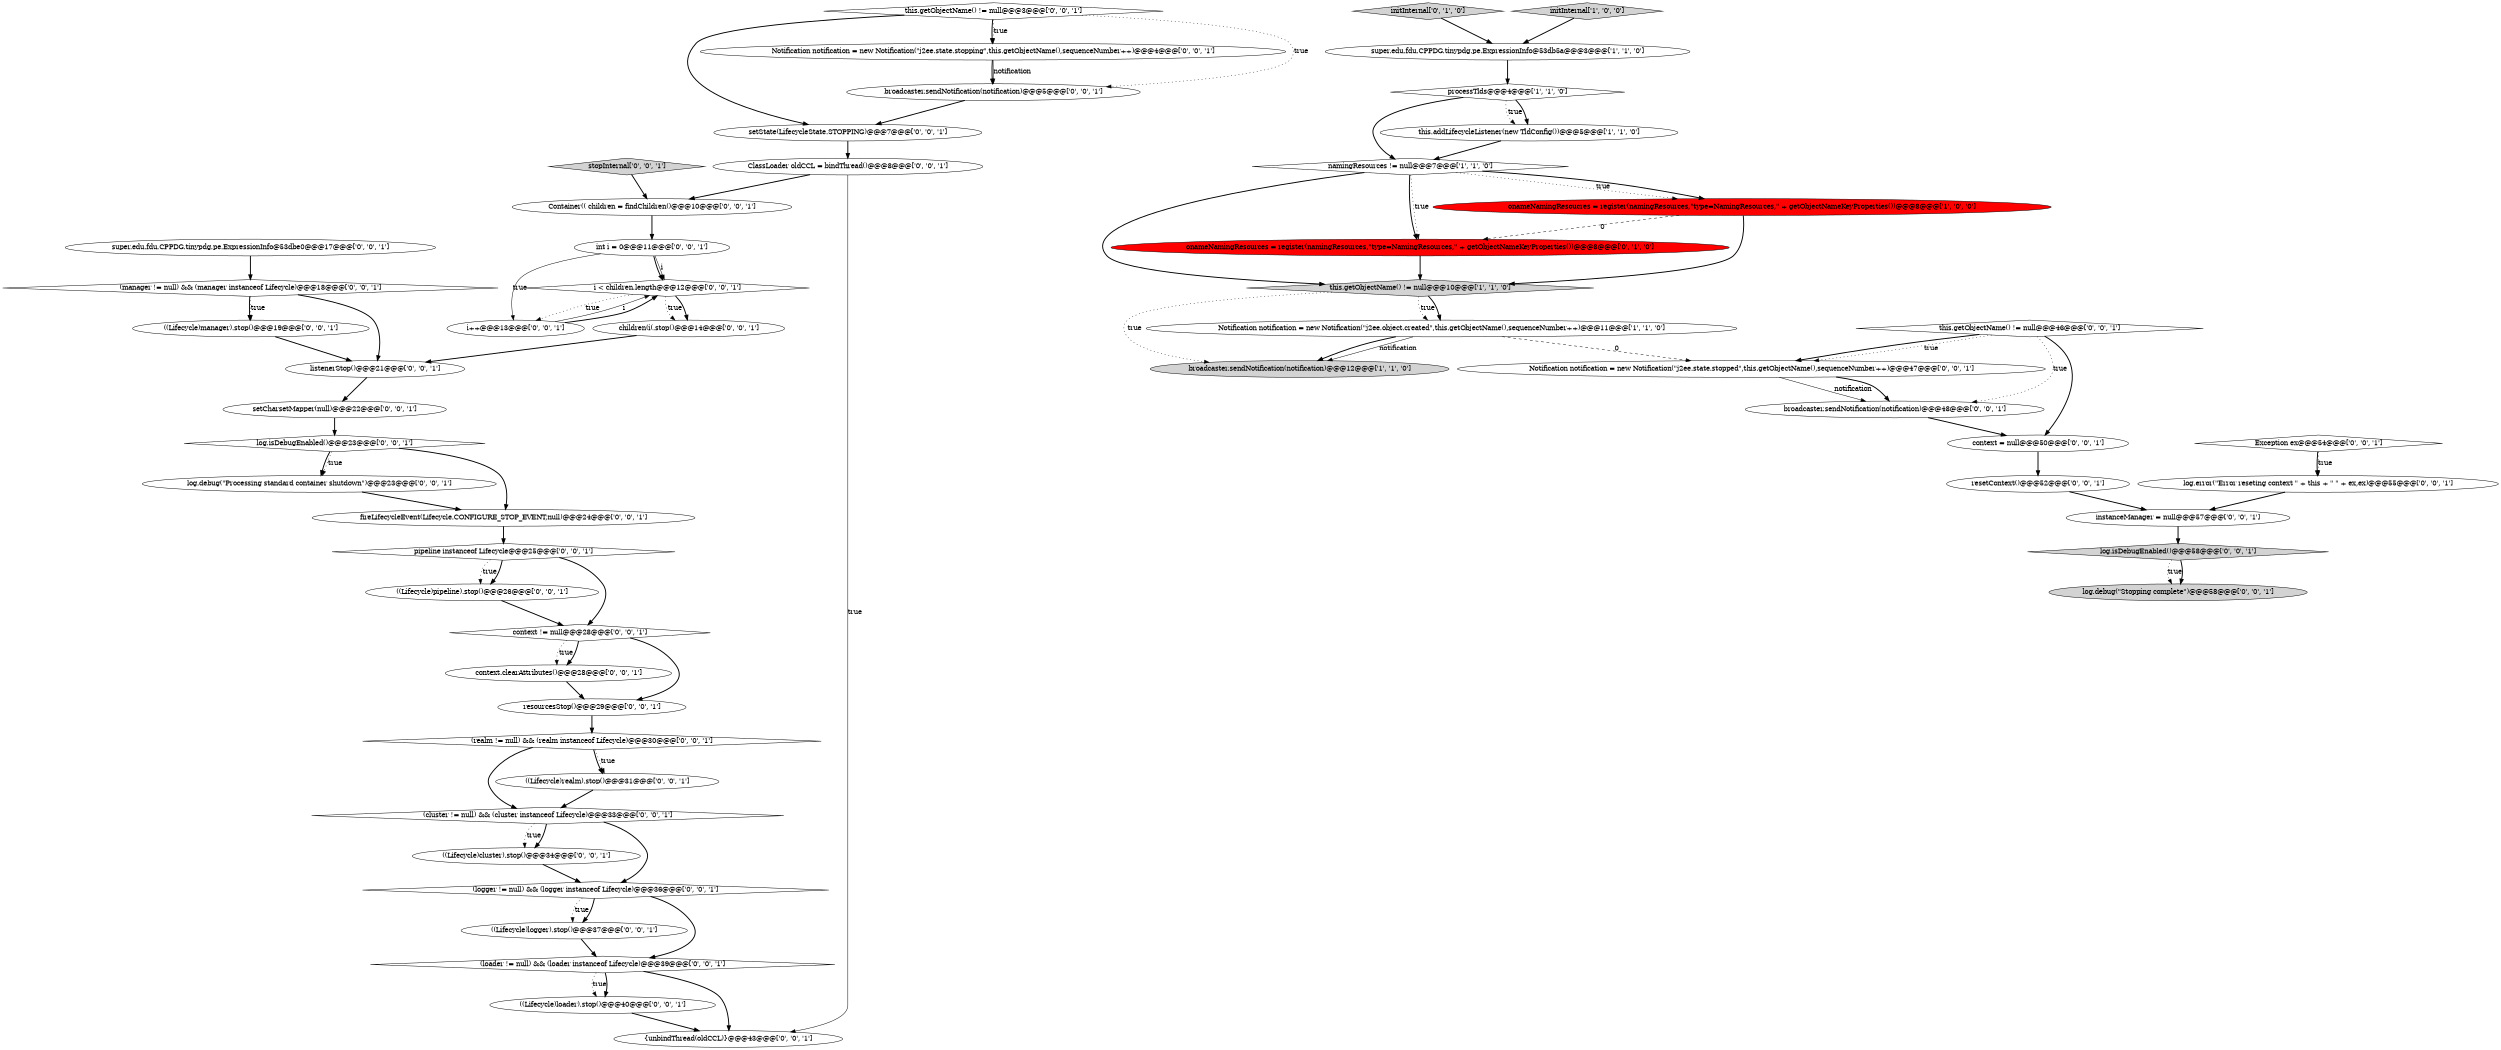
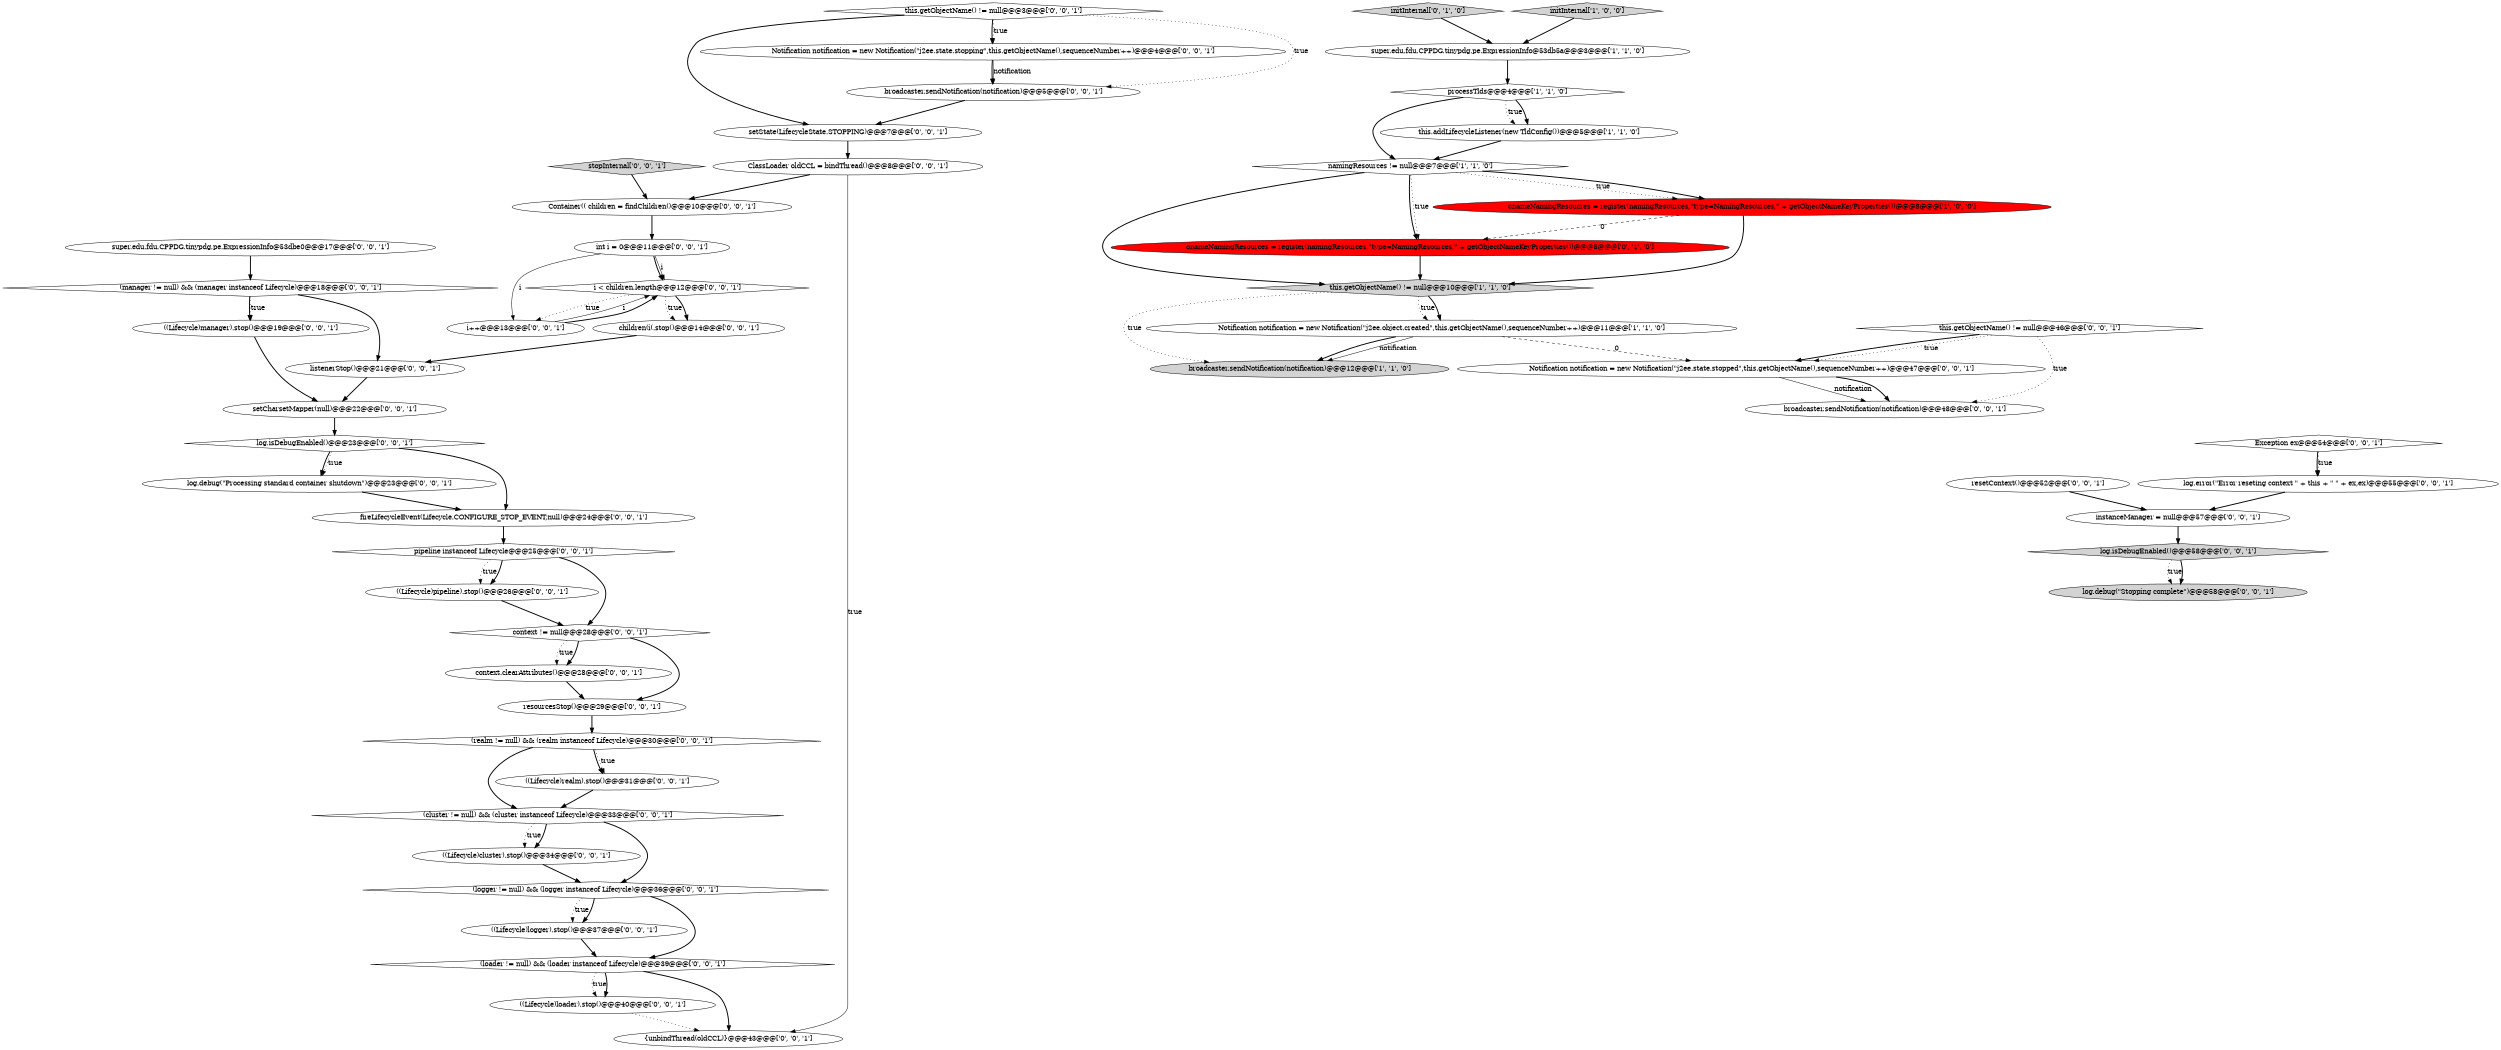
(520, 288) -> (520, 288)
(311, 348) -> (278, 373)
(2038, 443) -> none
(663, 1021) -> (663, 1021)
